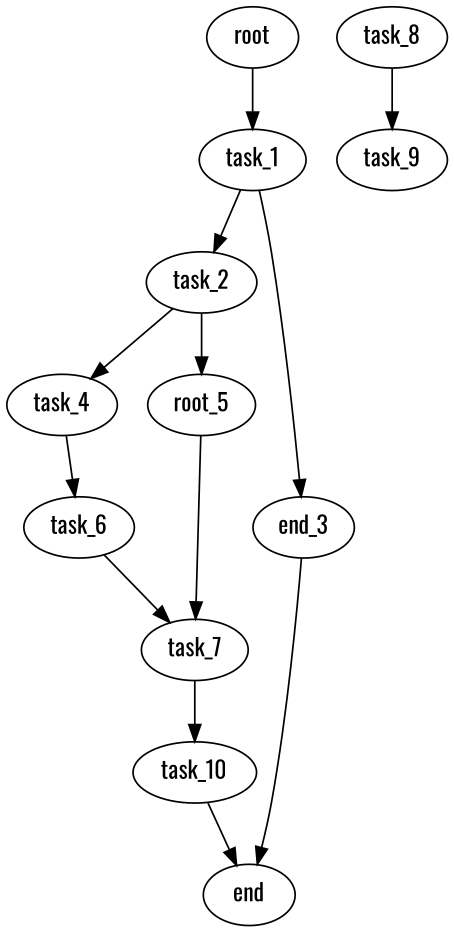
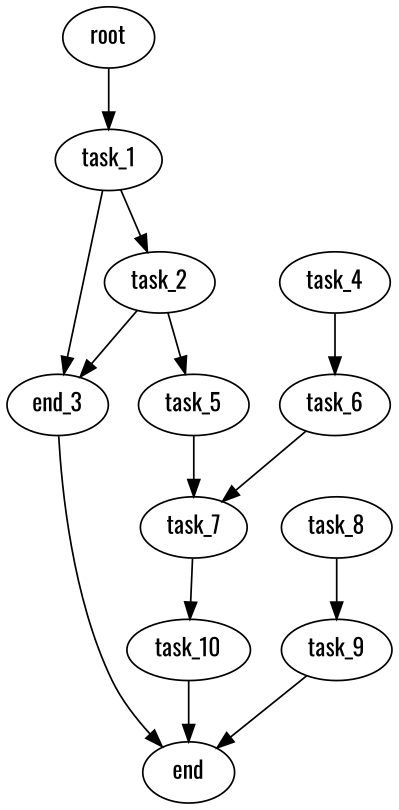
(138, 338) -> (114, 337)
(202, 405) -> (194, 405)
none -> (269, 706)
